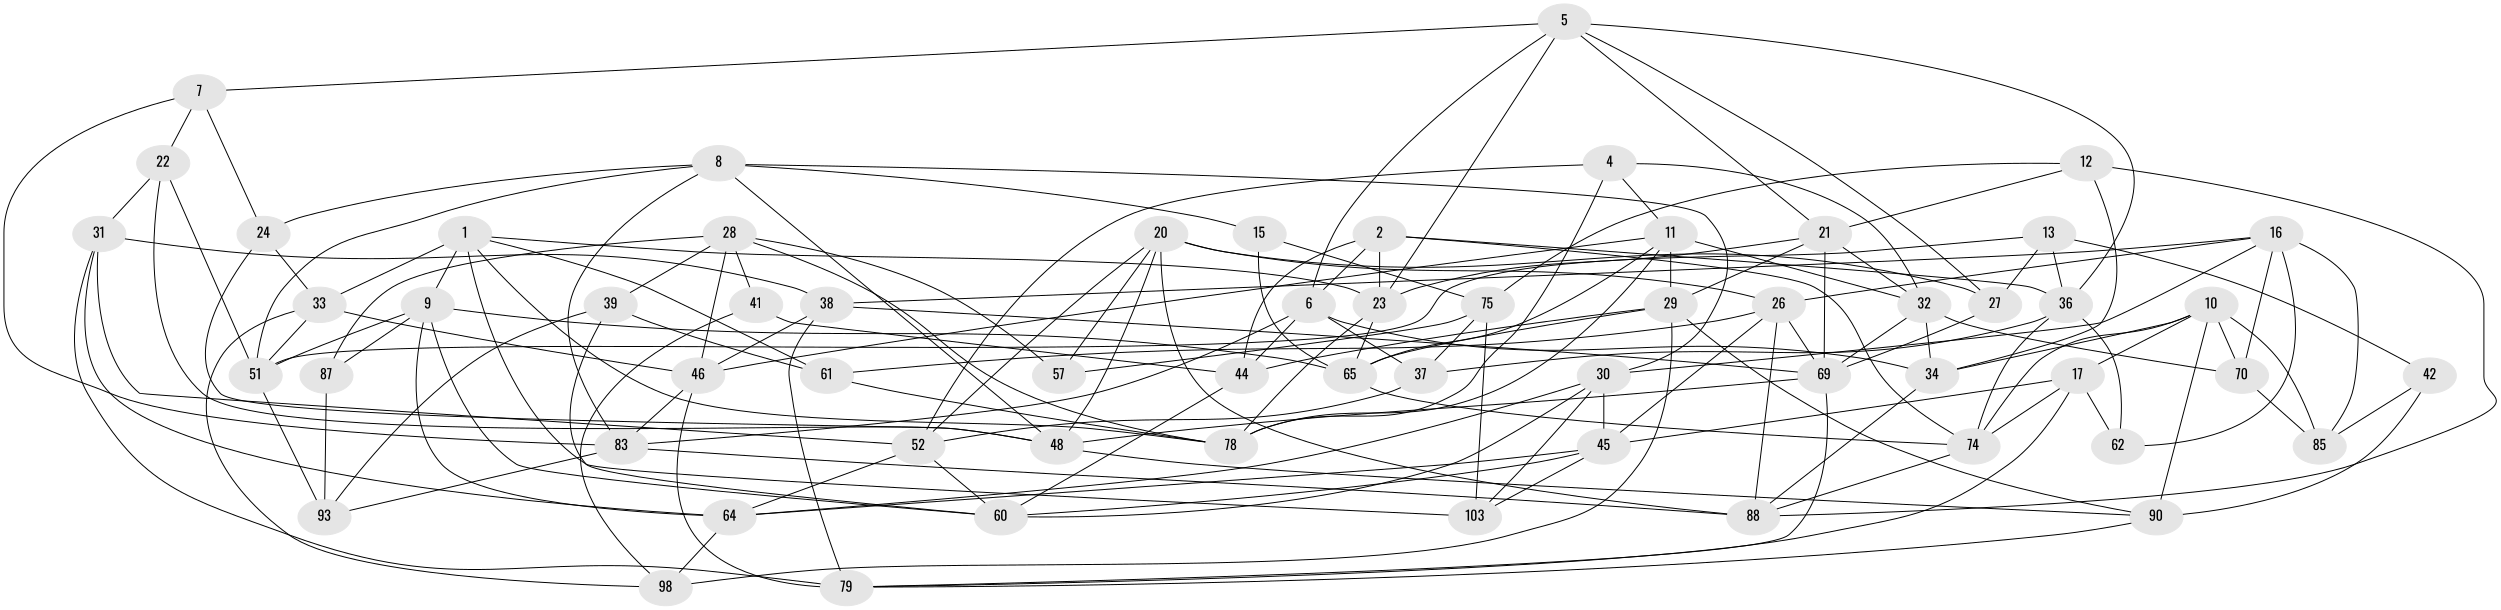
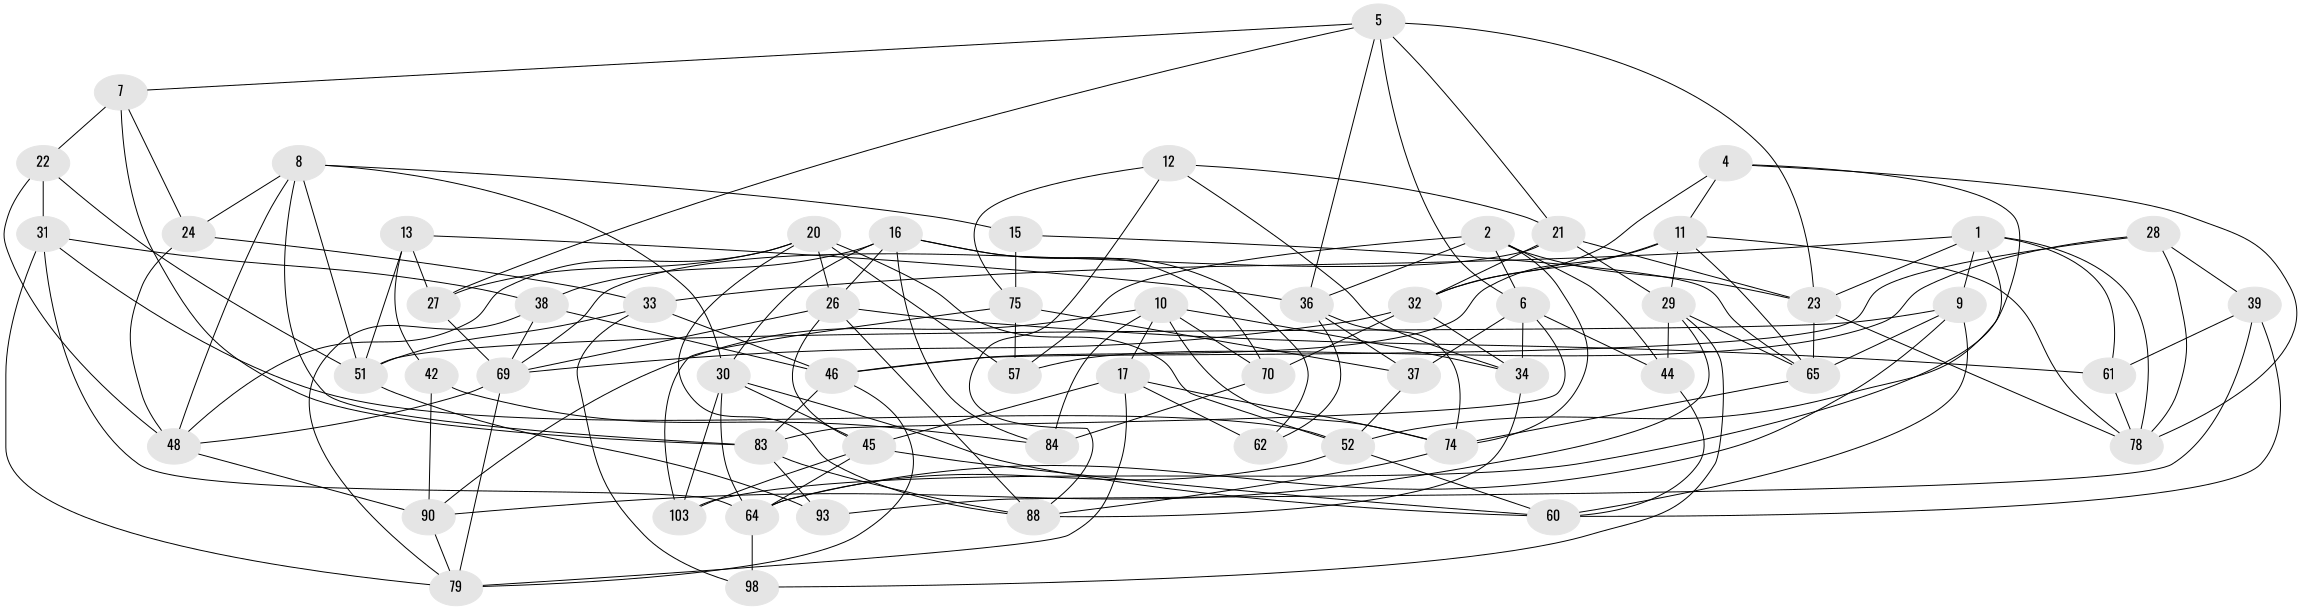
none -> (1255, 259)
(756, 305) -> none
(326, 376) -> none
(2320, 446) -> (1052, 446)
